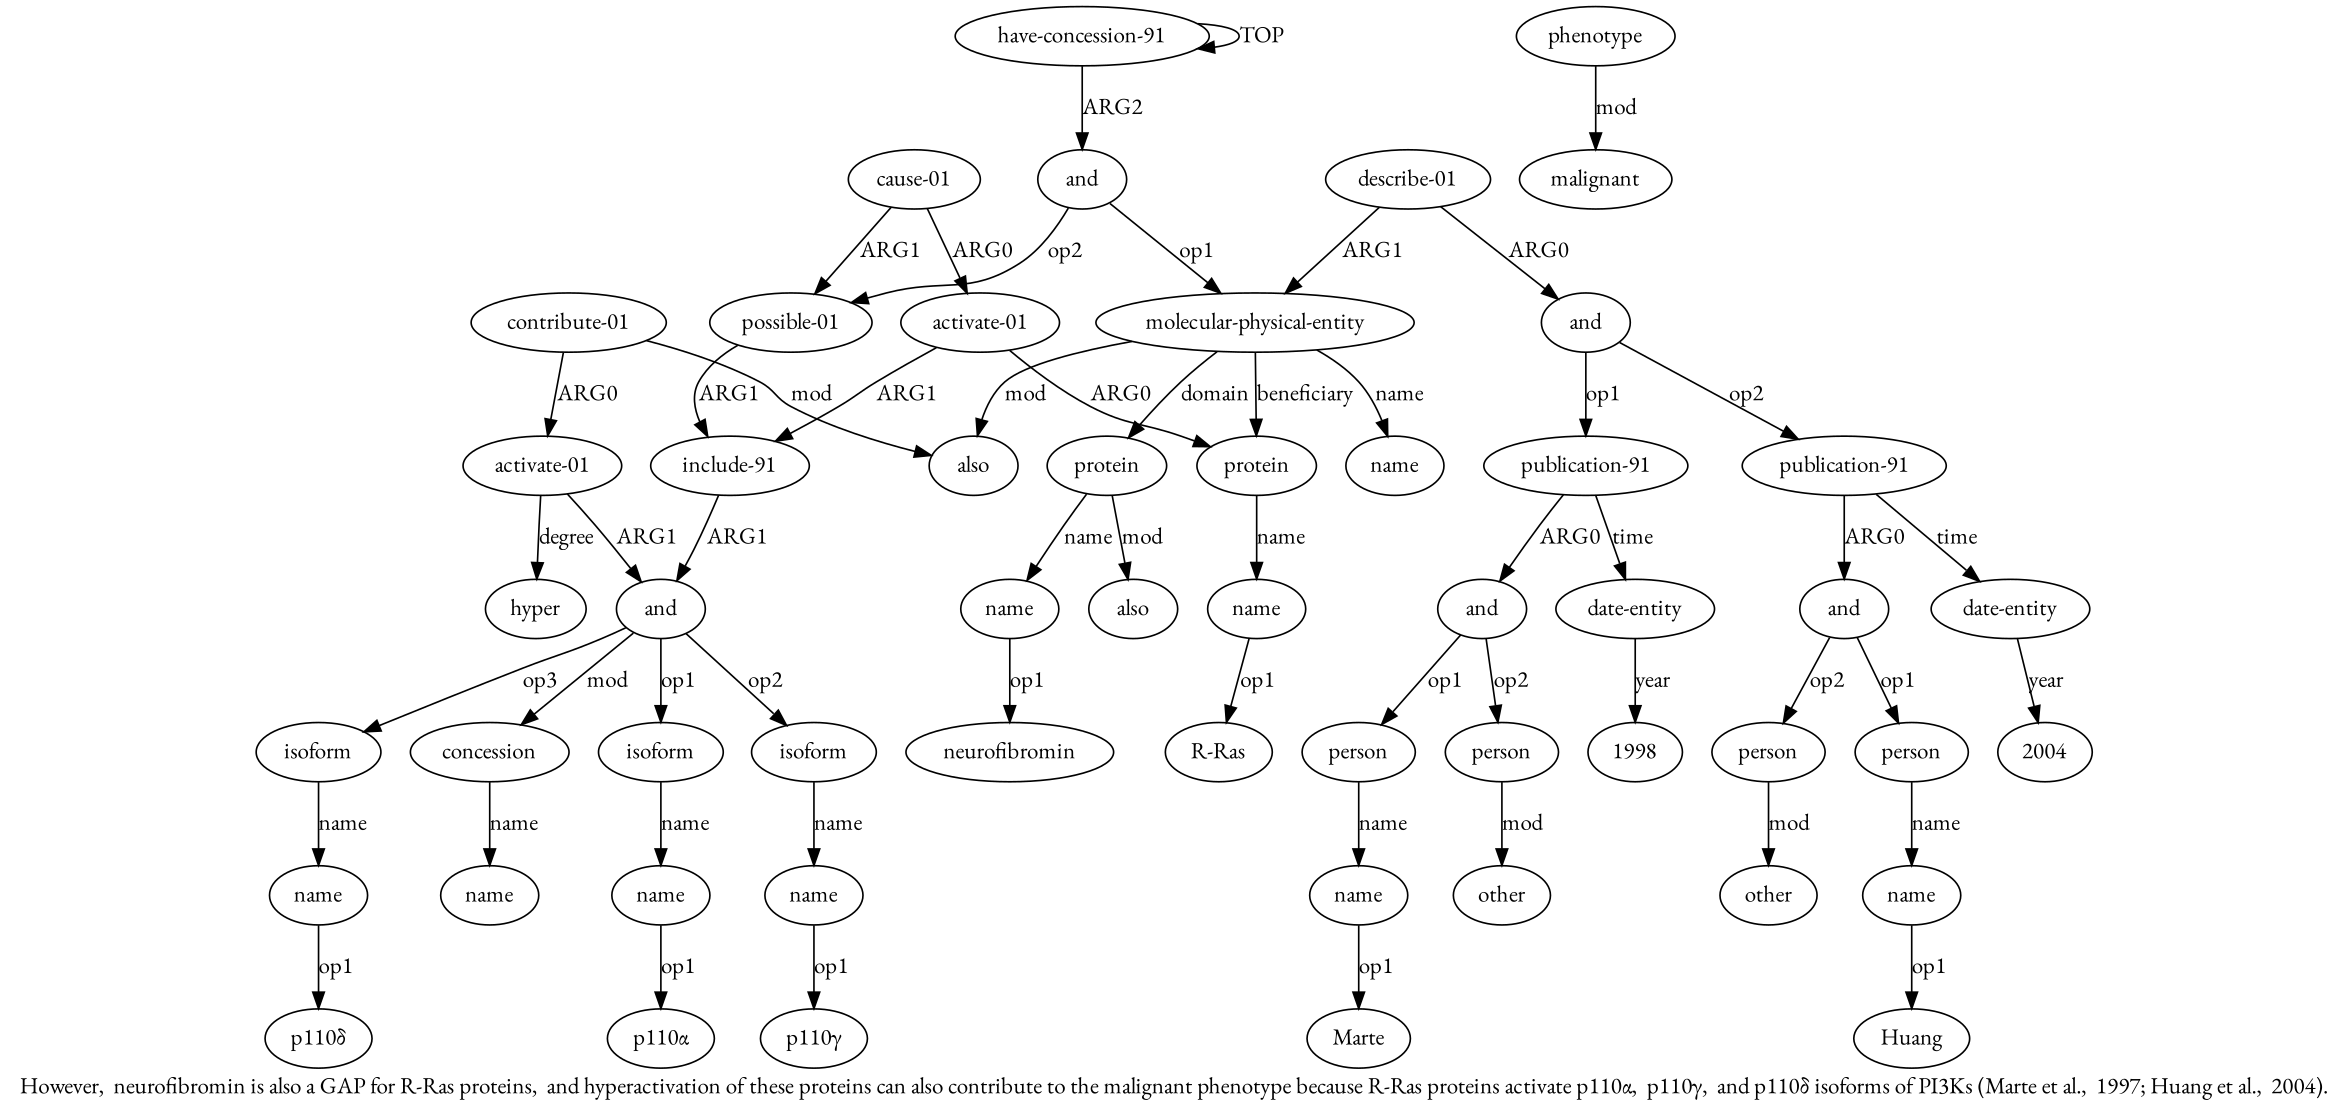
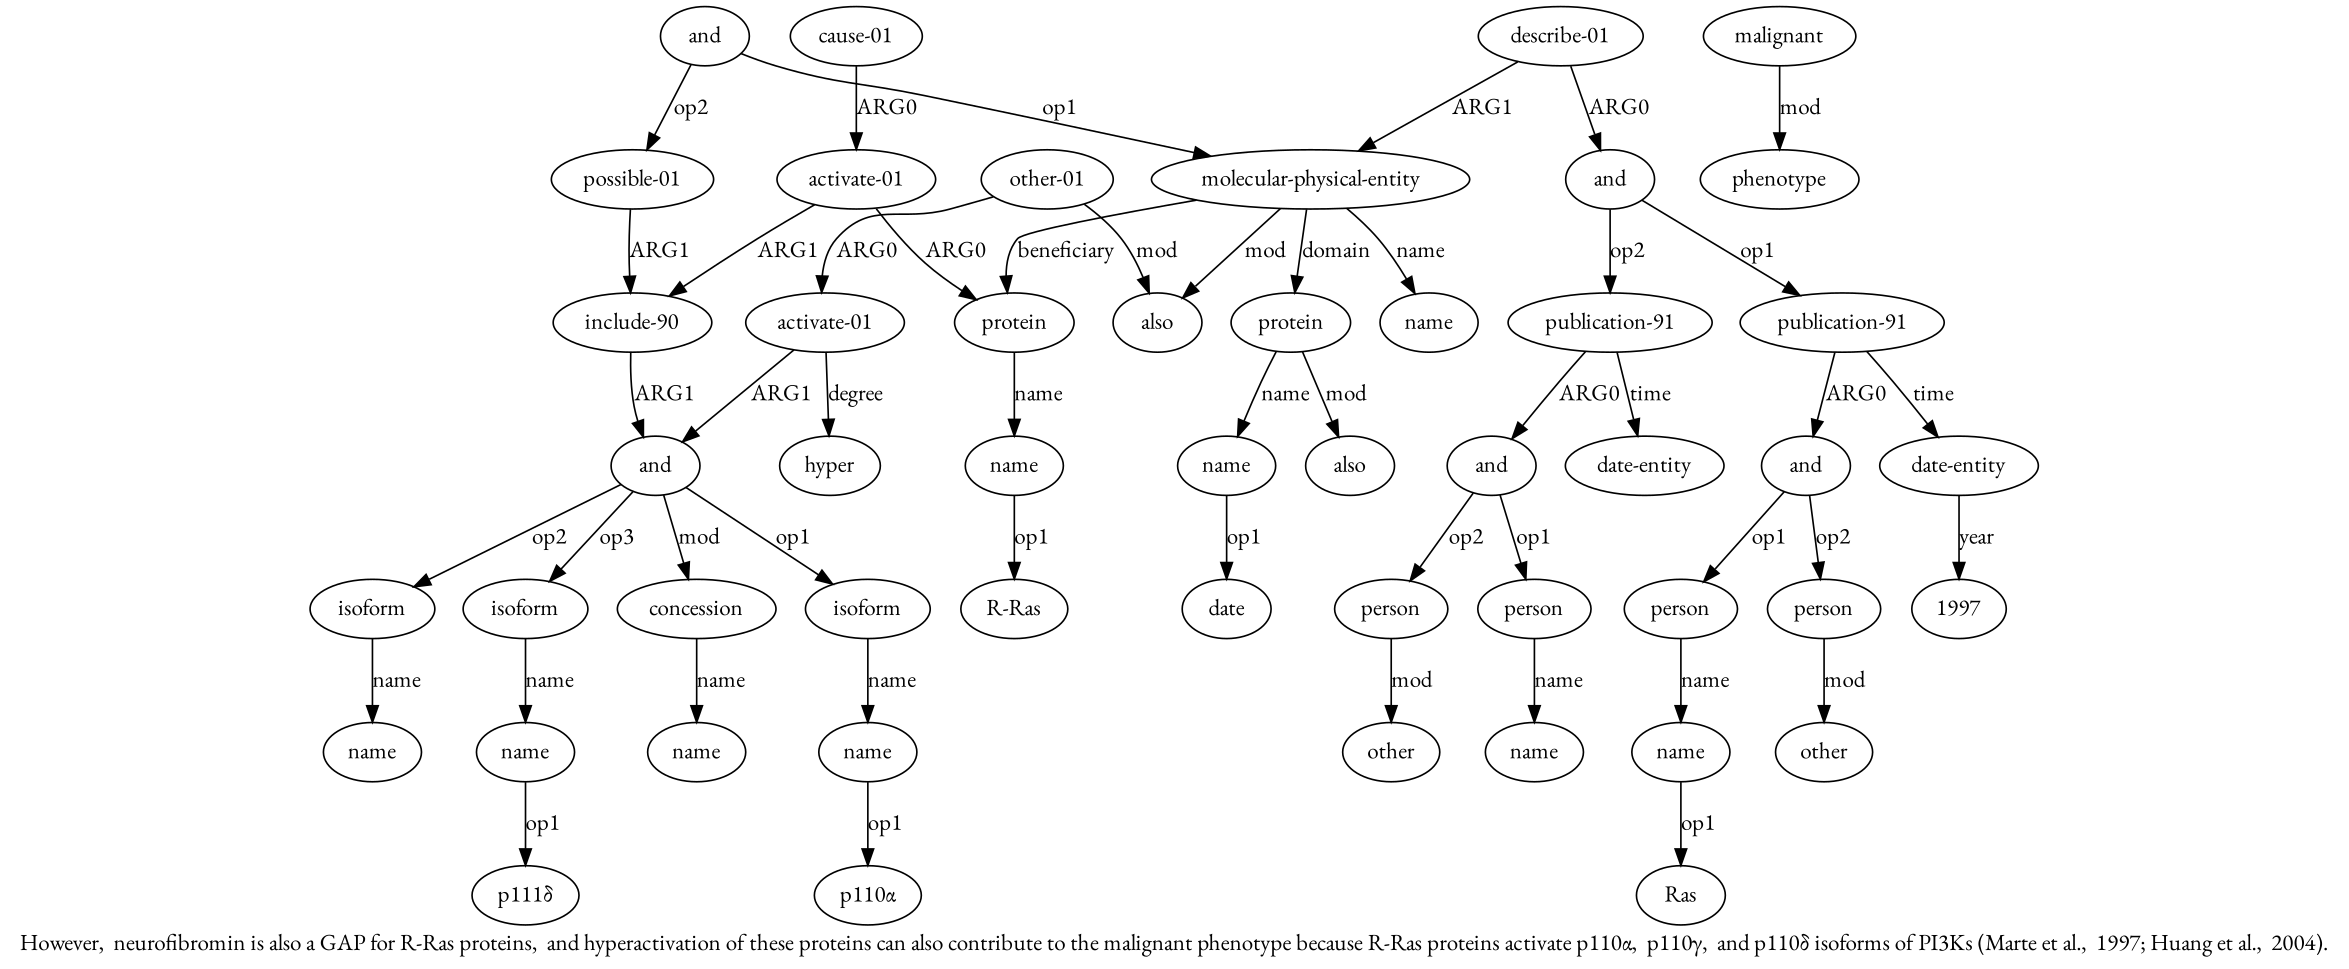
(1082, 36) -> none
(1596, 100) -> (1780, 100)
(858, 244) -> none
(569, 323) -> (1047, 179)
(730, 466) -> (632, 323)
(1010, 752) -> (1227, 609)
(1635, 752) -> (1959, 609)
(2045, 752) -> none
(319, 1039) -> (526, 895)
(814, 1039) -> none
(1359, 1039) -> (1681, 895)
(1912, 1039) -> none
